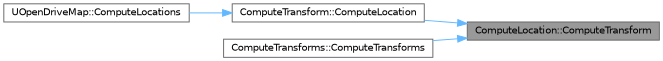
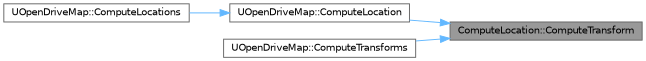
(328, 13) -> (320, 13)
(328, 48) -> (320, 48)
